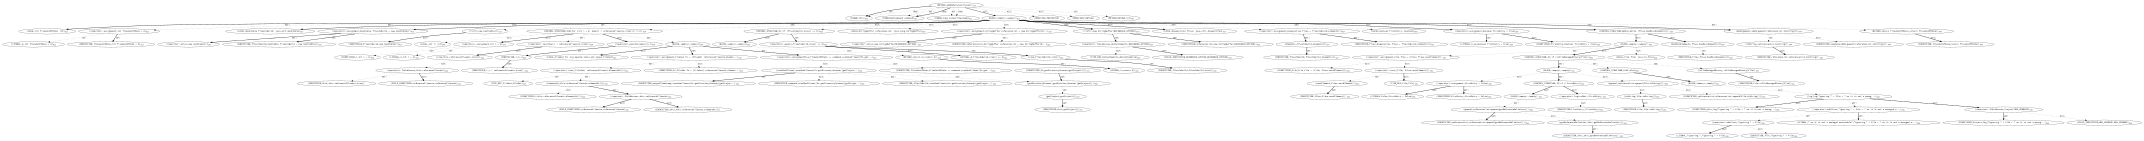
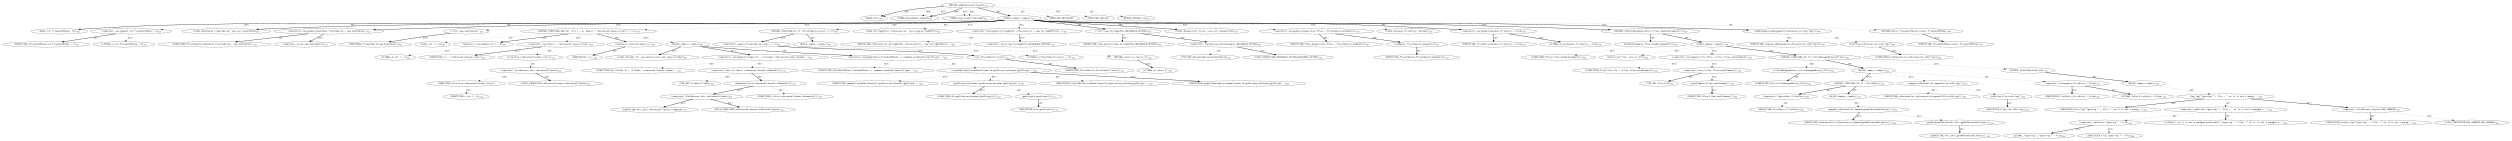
(420, 51) -> (466, 89)
(510, 51) -> (546, 51)
(892, 51) -> (933, 50)
(507, 63) -> (509, 51)
(1060, 76) -> (979, 90)
(584, 77) -> (756, 77)
